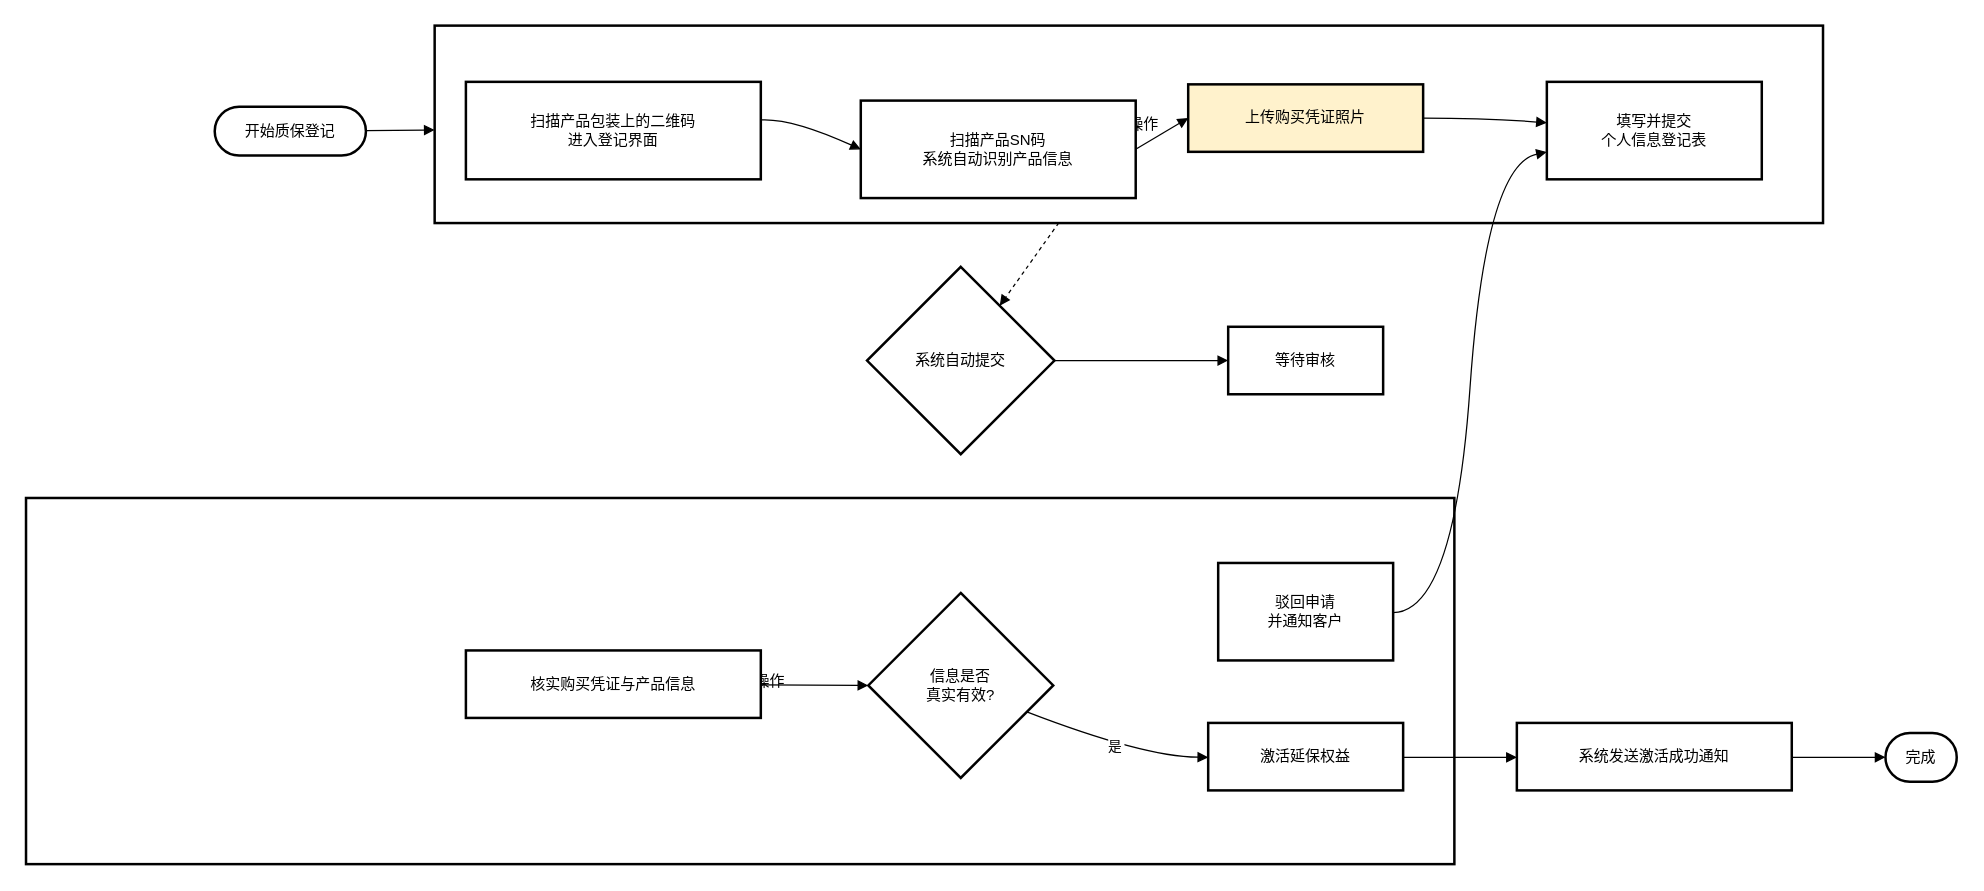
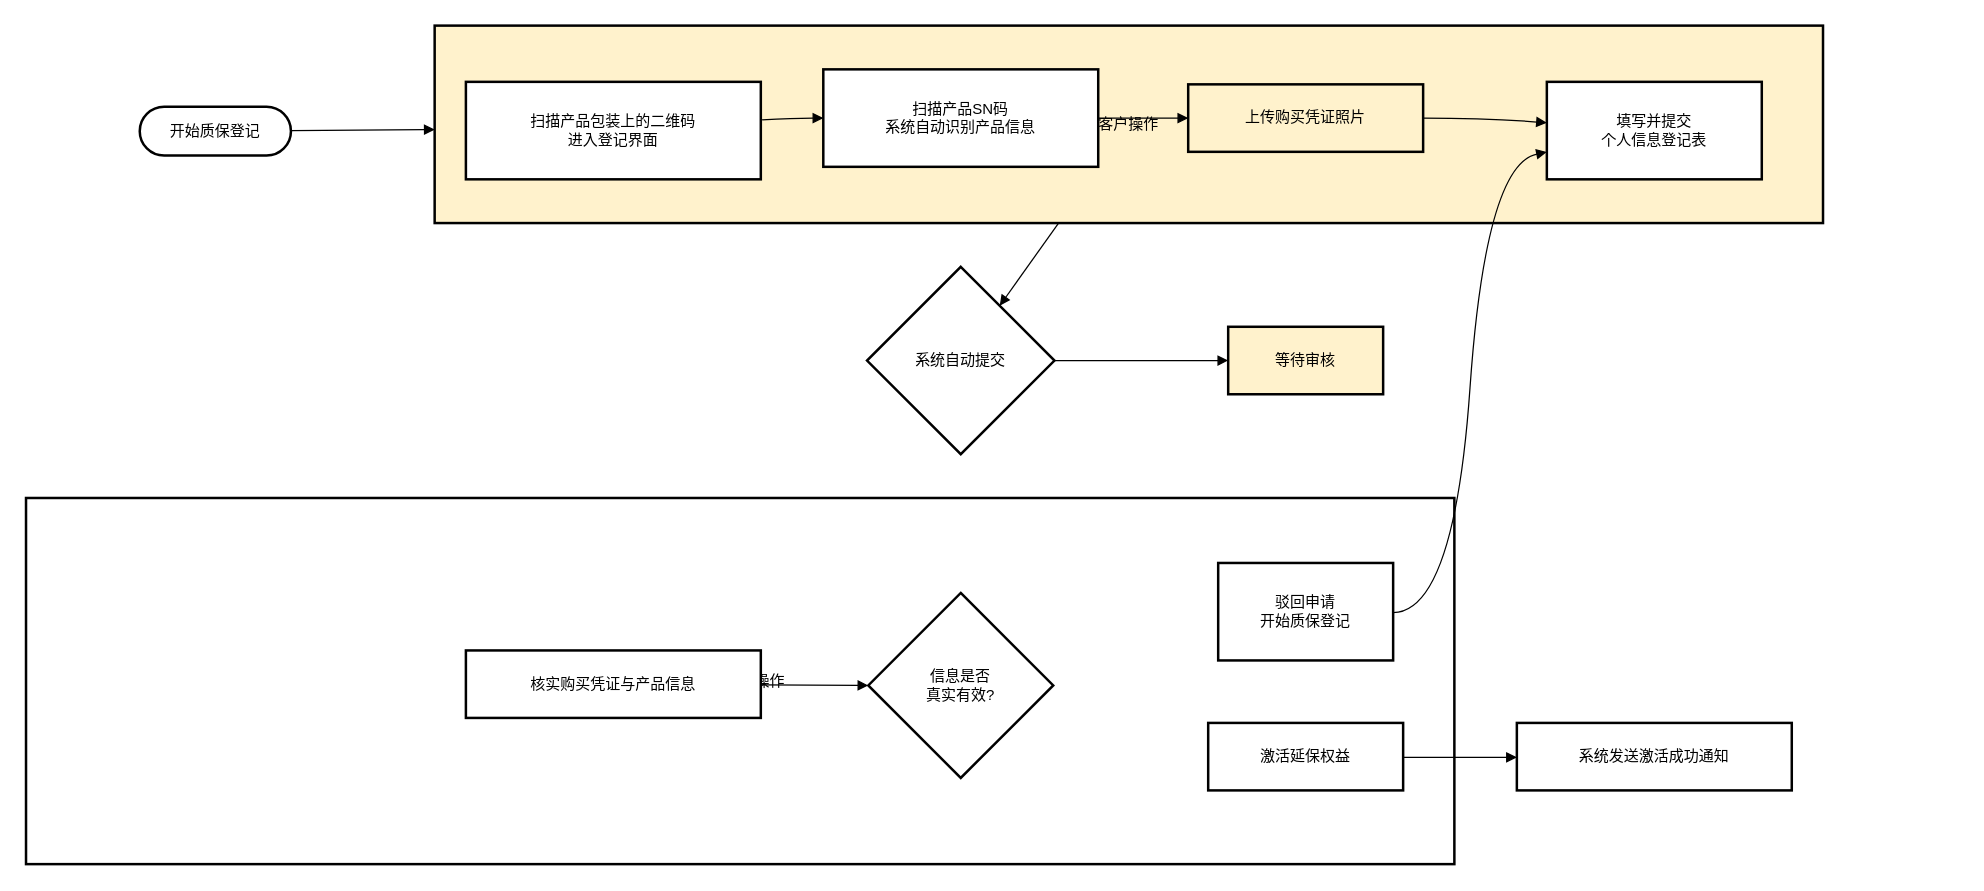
(1129, 124) -> (1129, 124)
(290, 131) -> (215, 131)
(998, 149) -> (961, 118)
(1032, 260) -> (1032, 260)
(1306, 361) -> (1306, 361)
(1306, 612) -> (1306, 612)
(1110, 741) -> none
(1834, 758) -> none
(1921, 758) -> none
